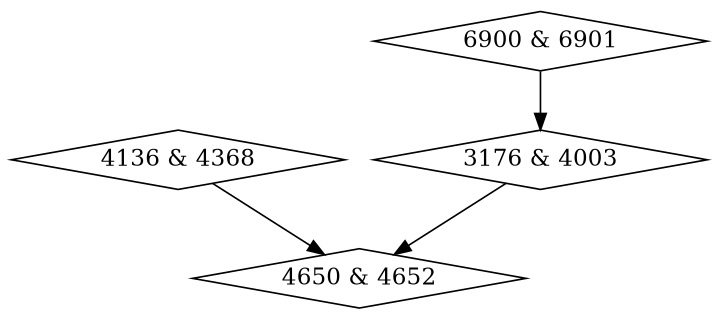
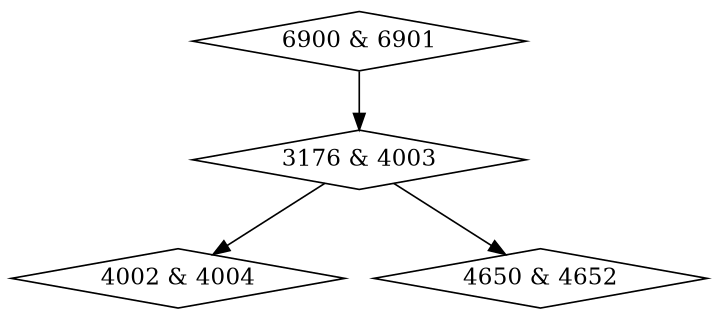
(178, 160) -> none
none -> (178, 278)
